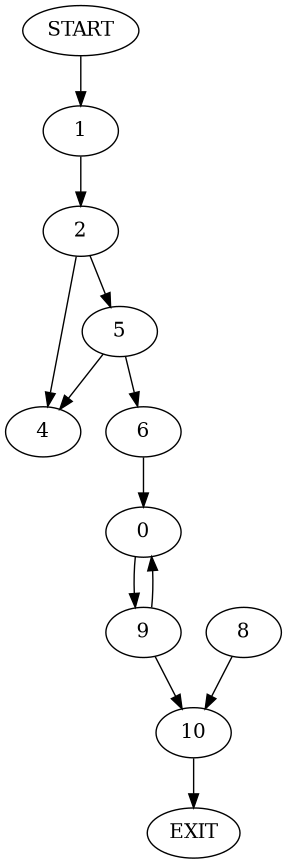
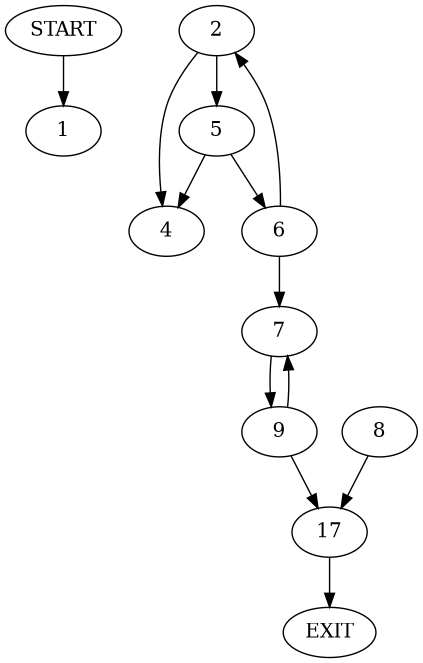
(81, 174) -> (274, 132)
(143, 532) -> (279, 332)
(194, 733) -> (330, 532)
